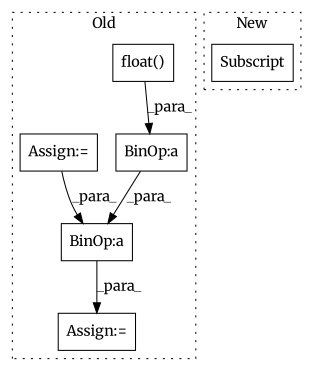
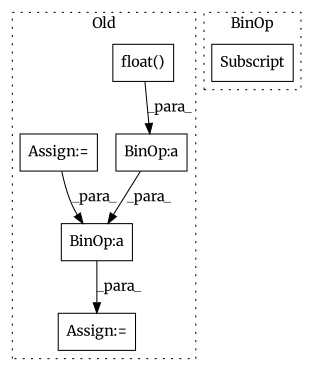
(252, 24) -> (252, 24)
